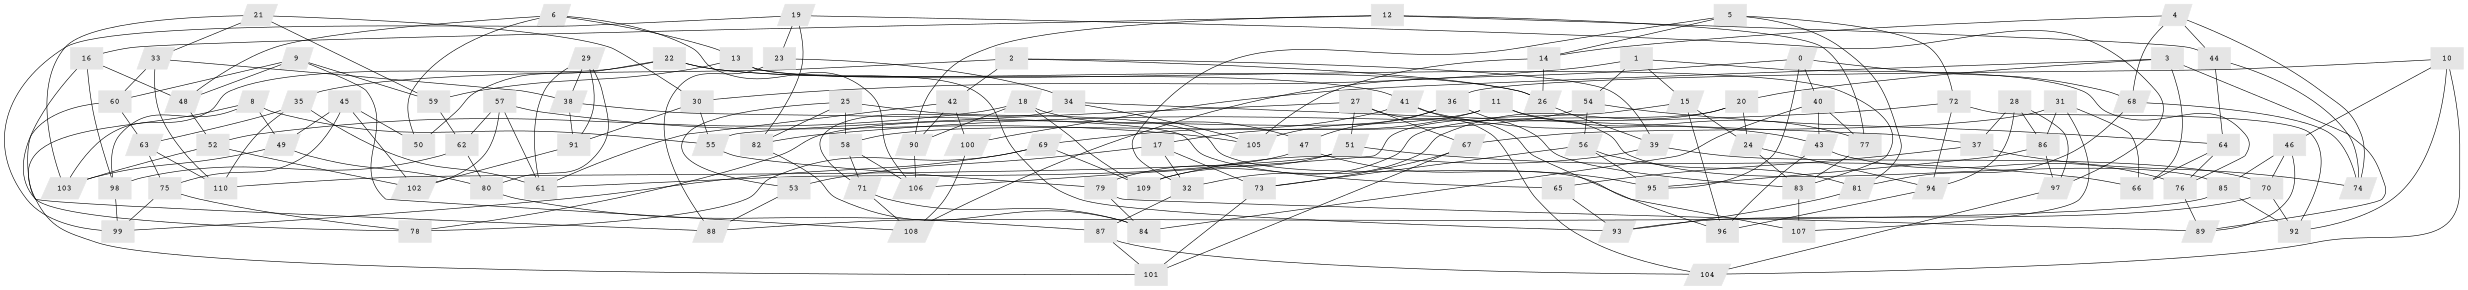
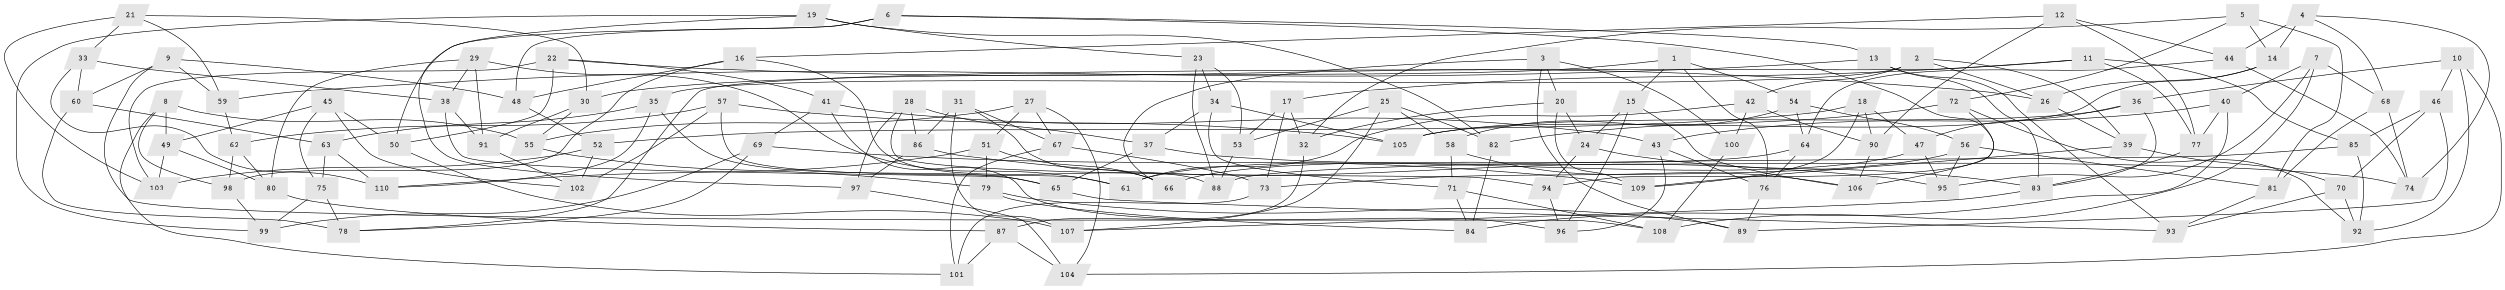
(1801, 58) -> (2317, 58)
none -> (1239, 96)
(402, 157) -> (842, 172)
none -> (743, 215)
